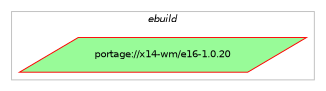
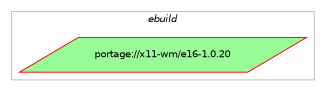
(163, 55) -> (163, 55)
